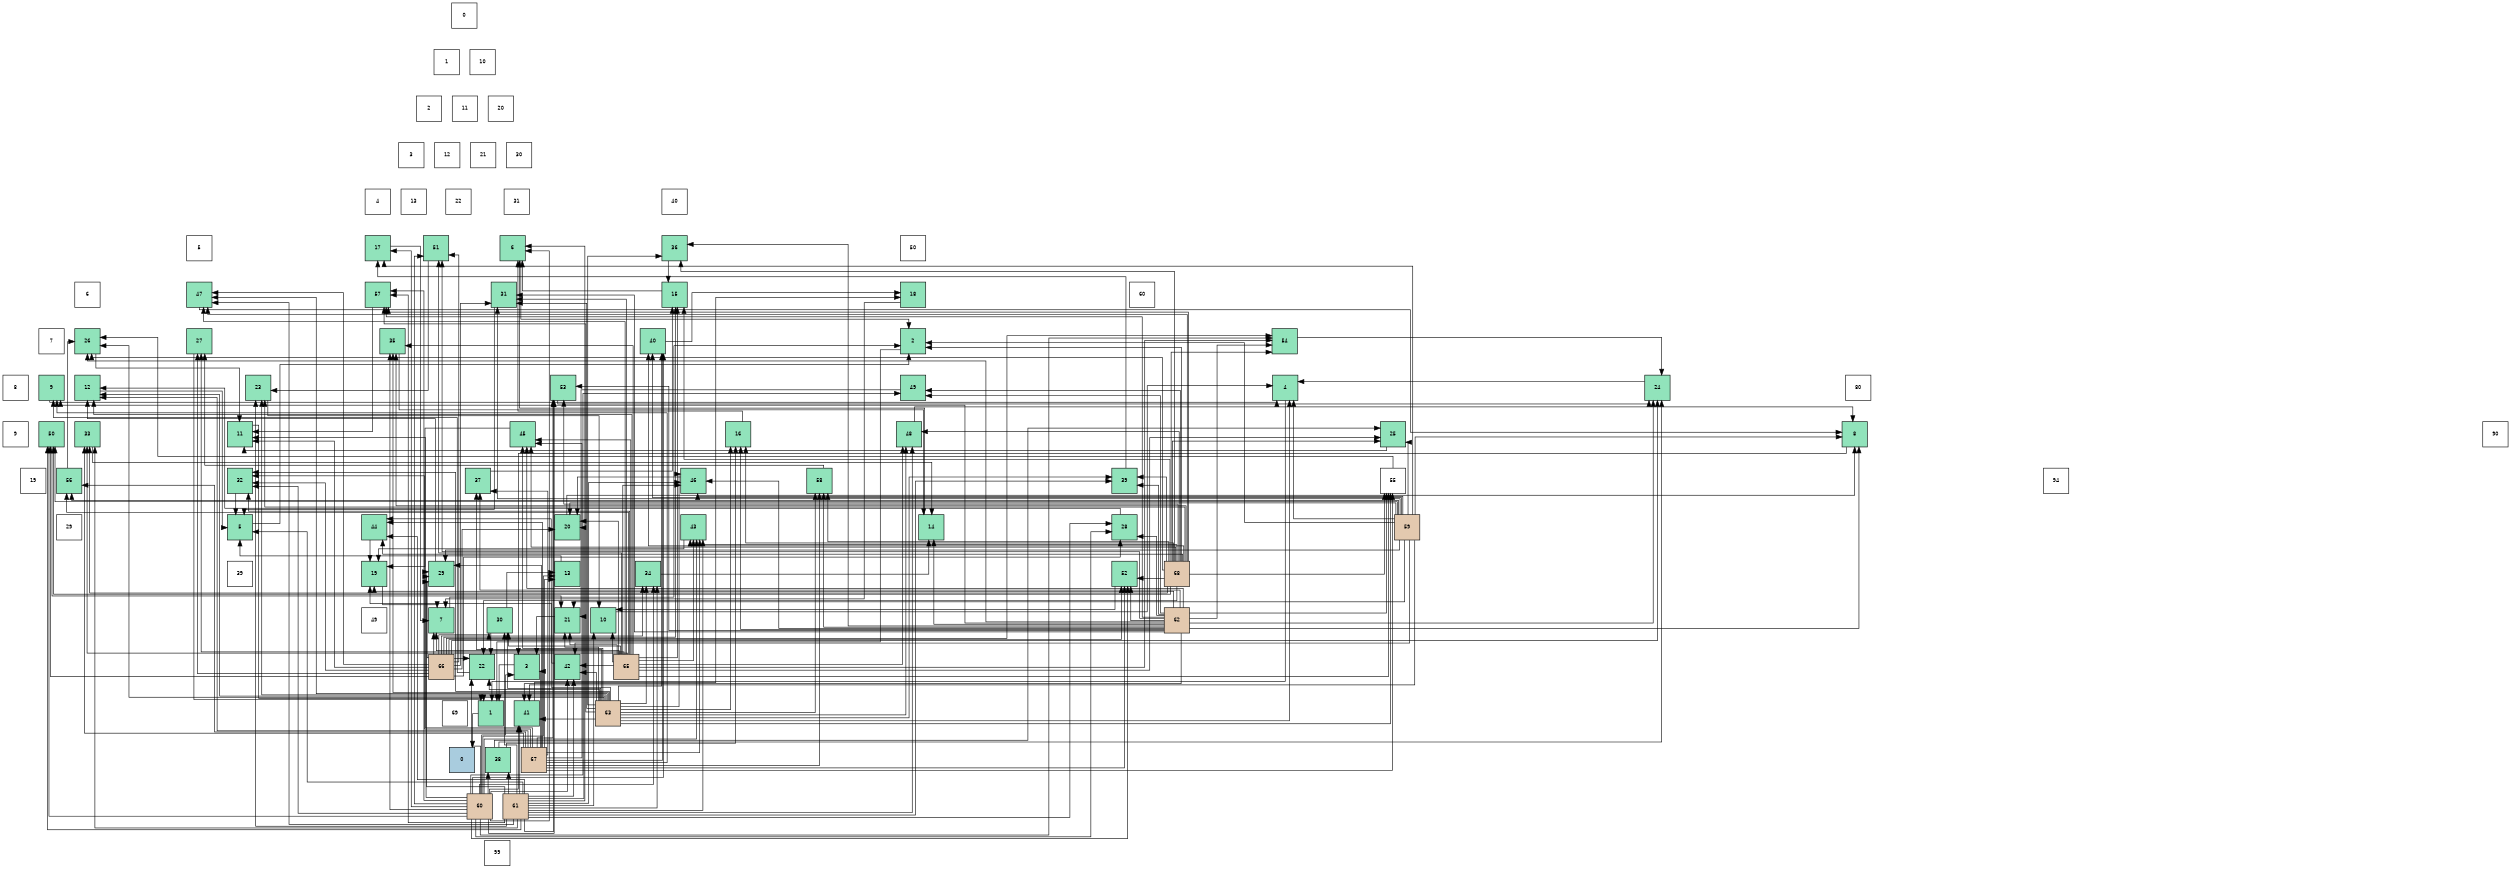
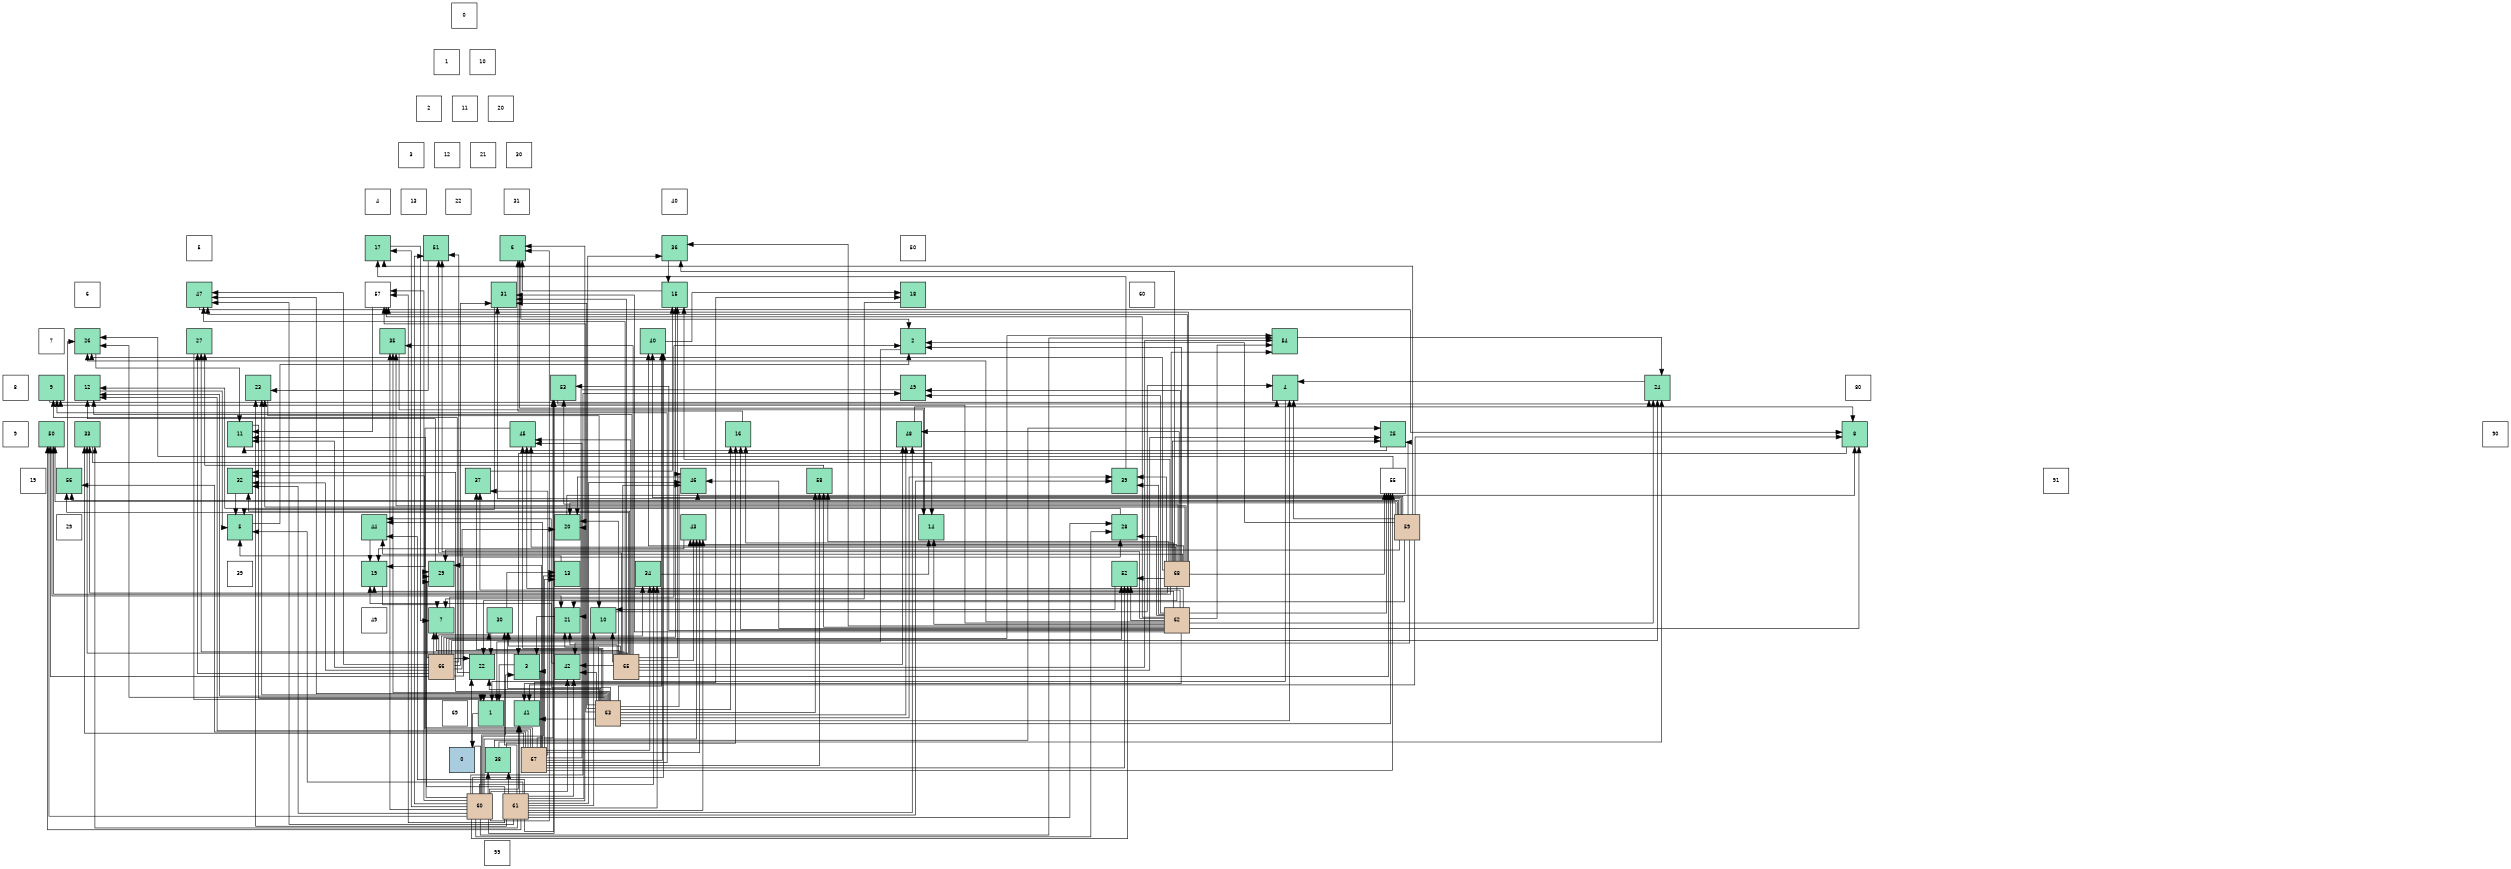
(378, 295) -> (378, 295)
(2056, 481) -> (2056, 481)
(646, 654) -> (650, 729)
